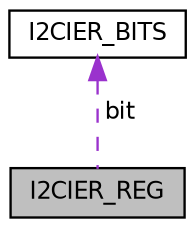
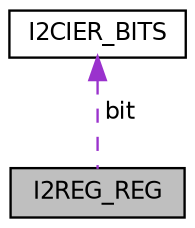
(98, 193) -> (98, 193)
